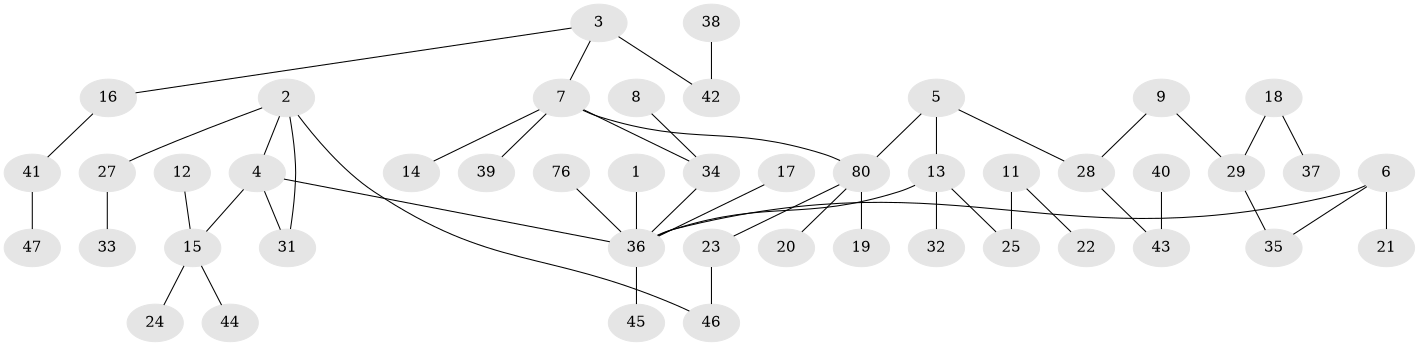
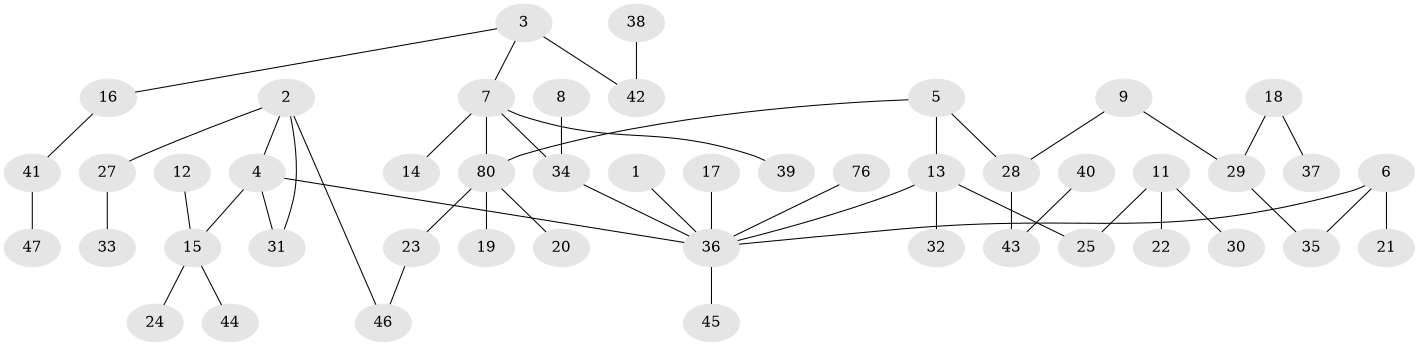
none -> (1236, 248)
